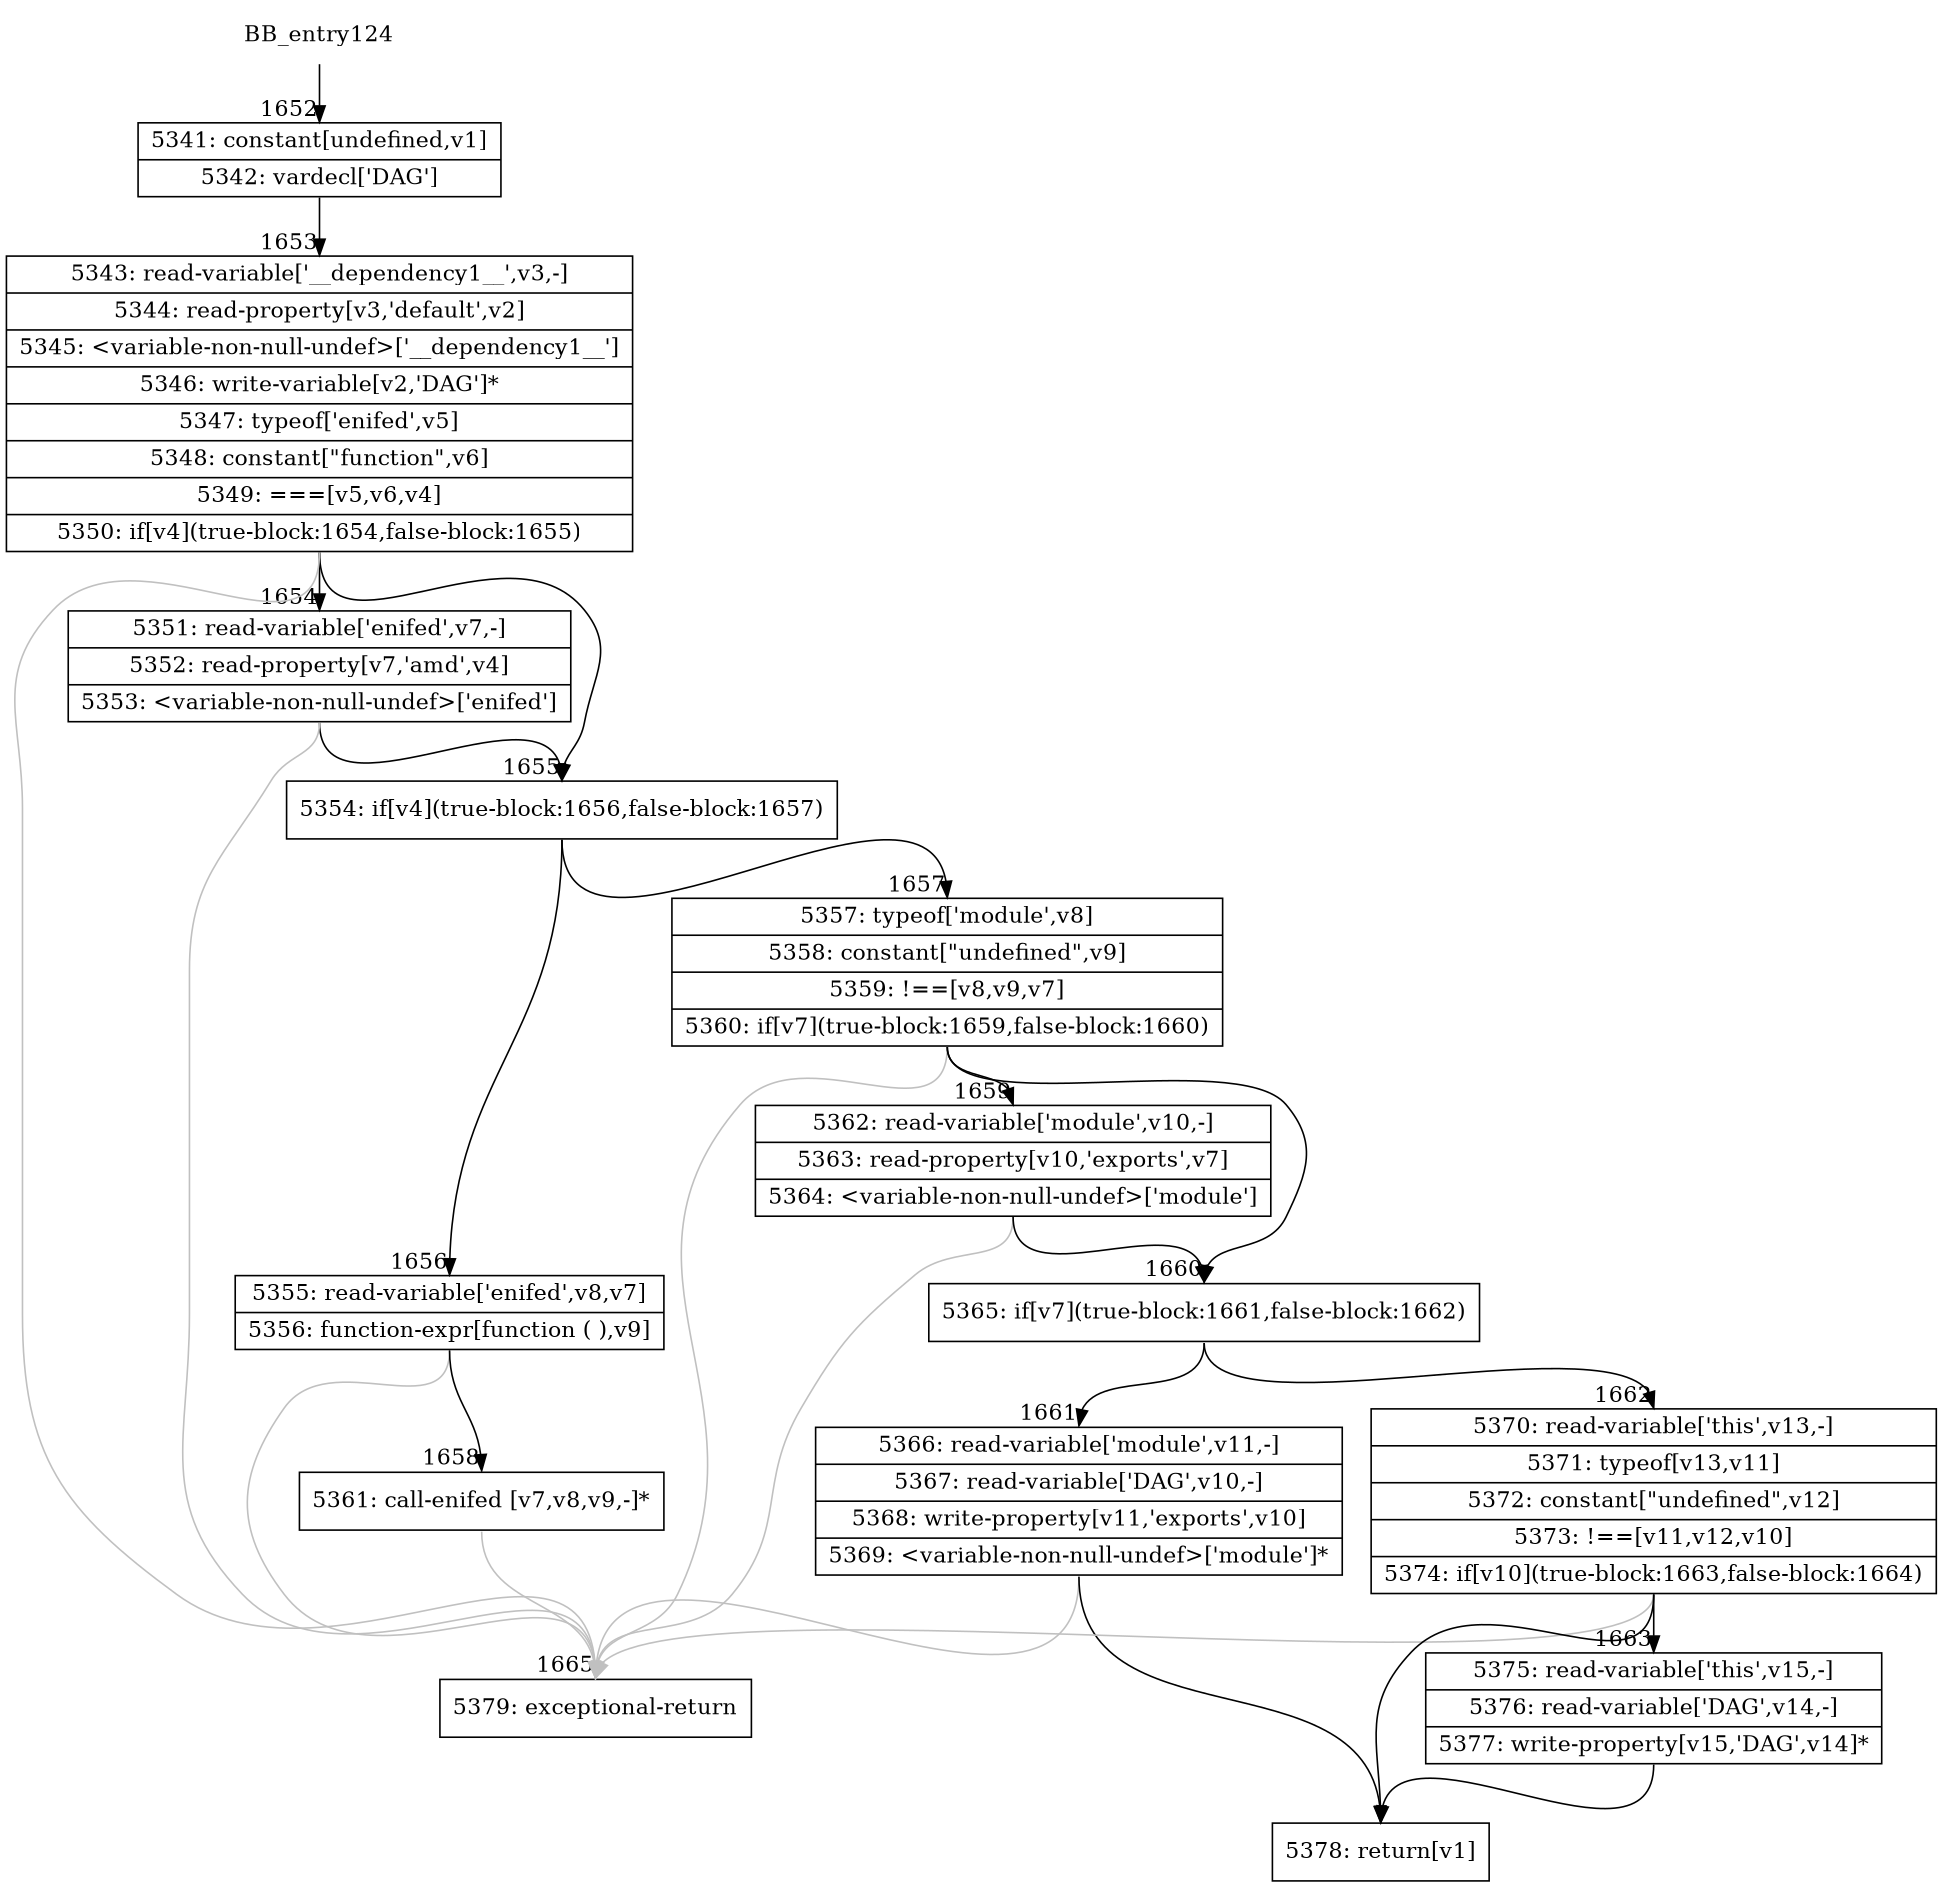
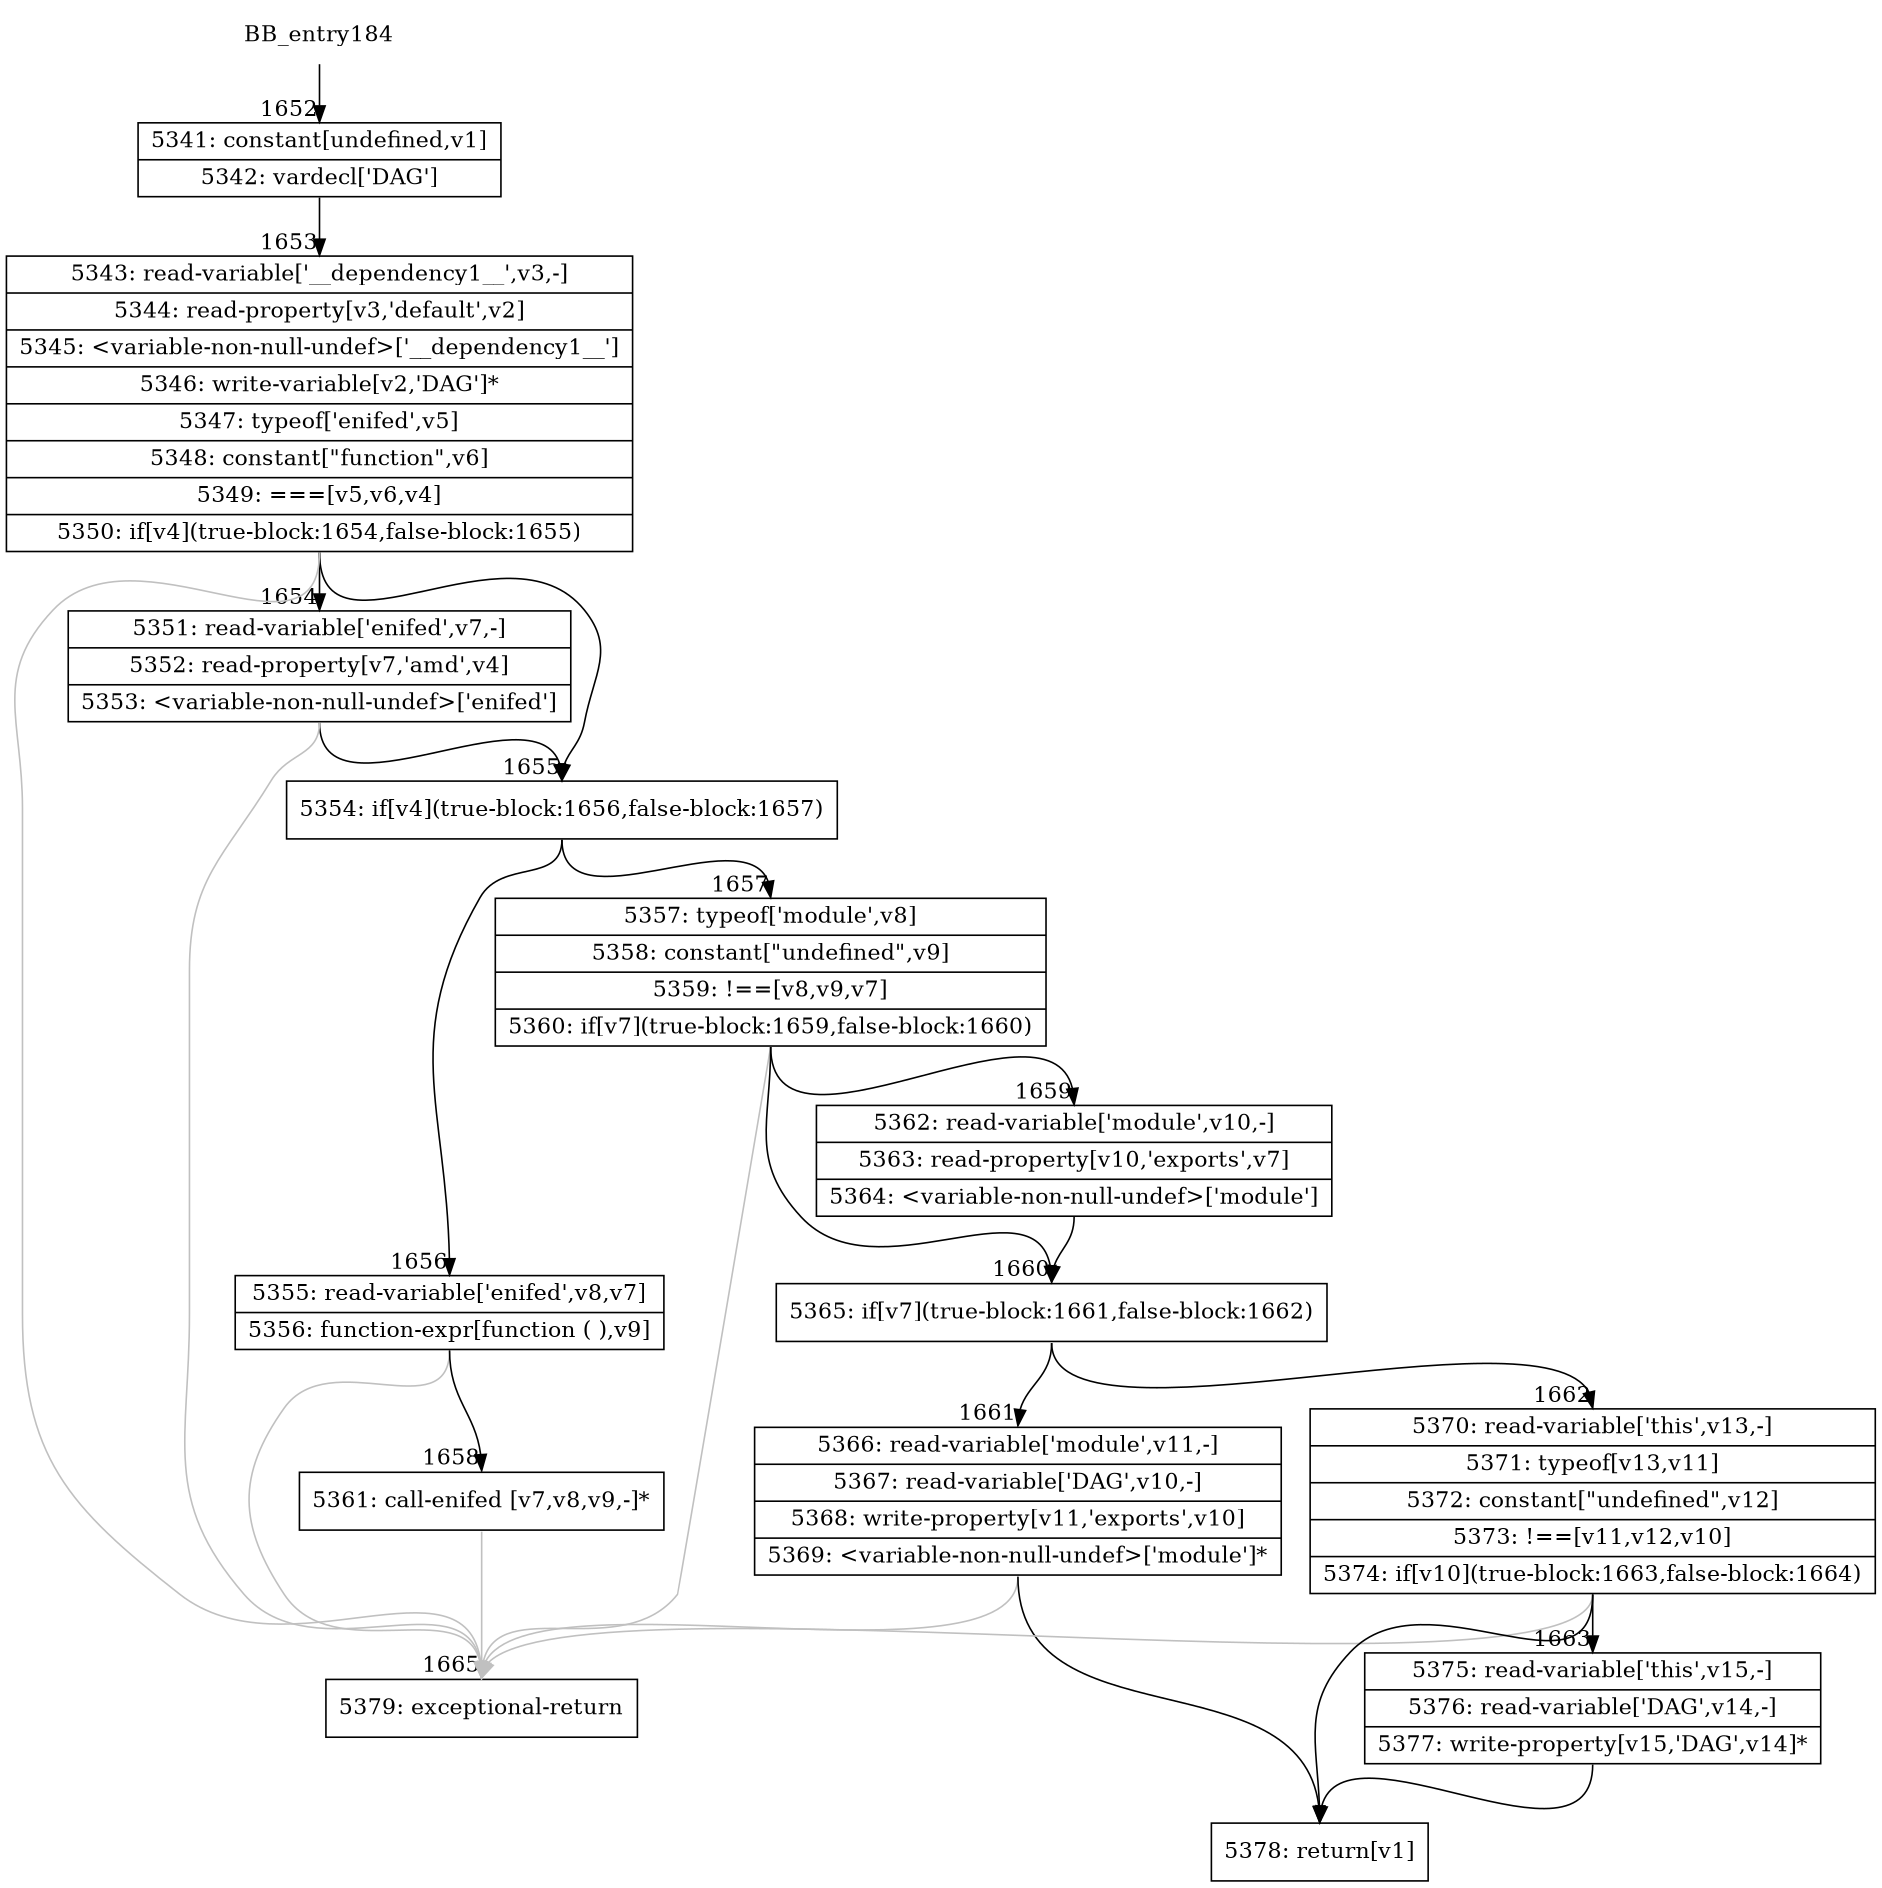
(320, 35) -> (320, 35)
(788, 1434) -> none
